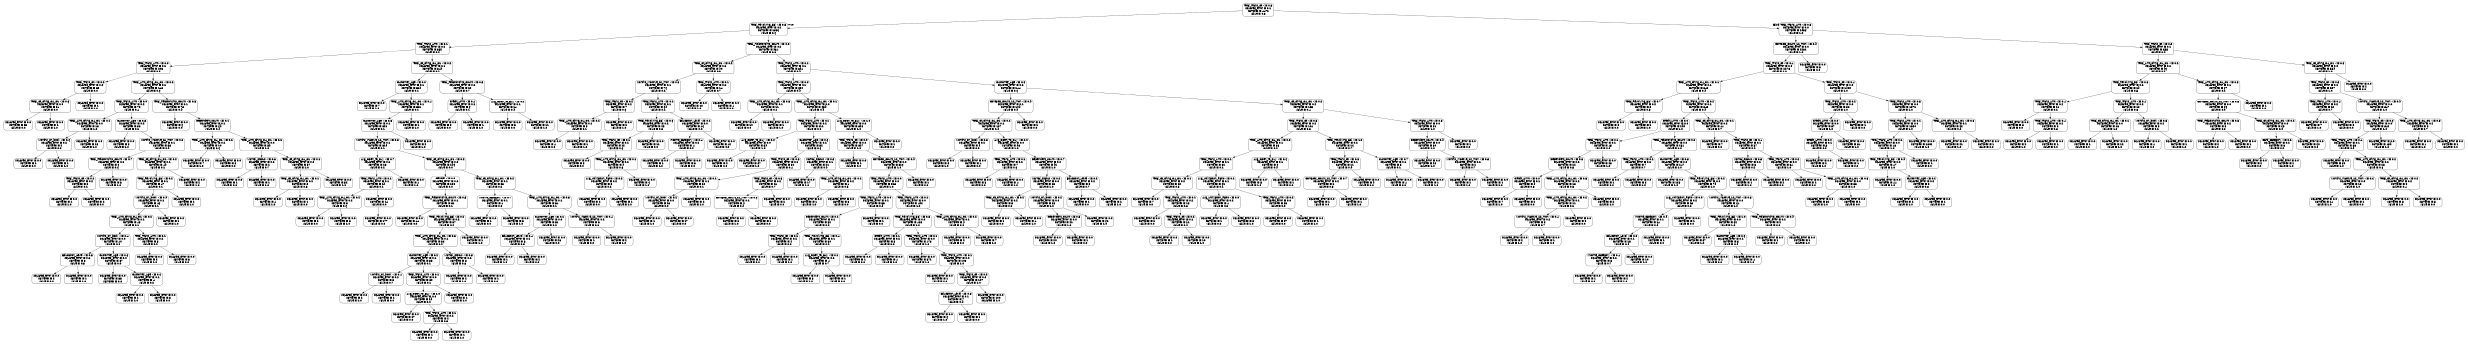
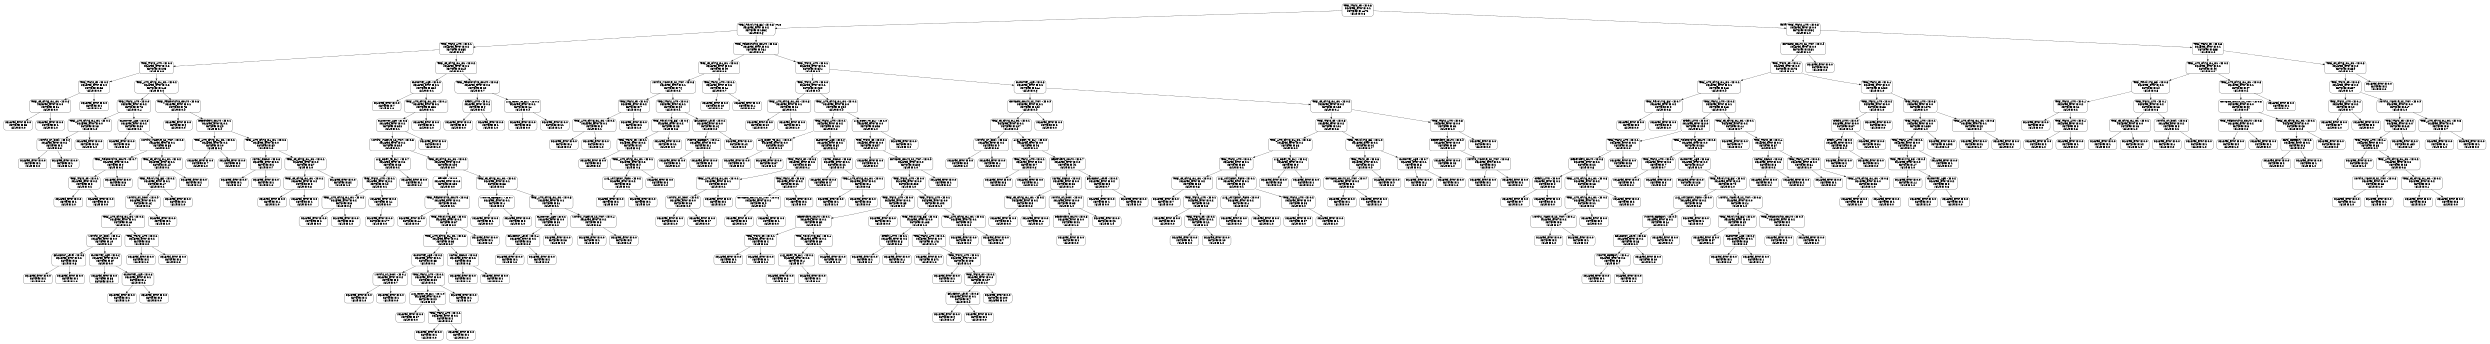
(1048, 241) -> none
none -> (833, 260)
